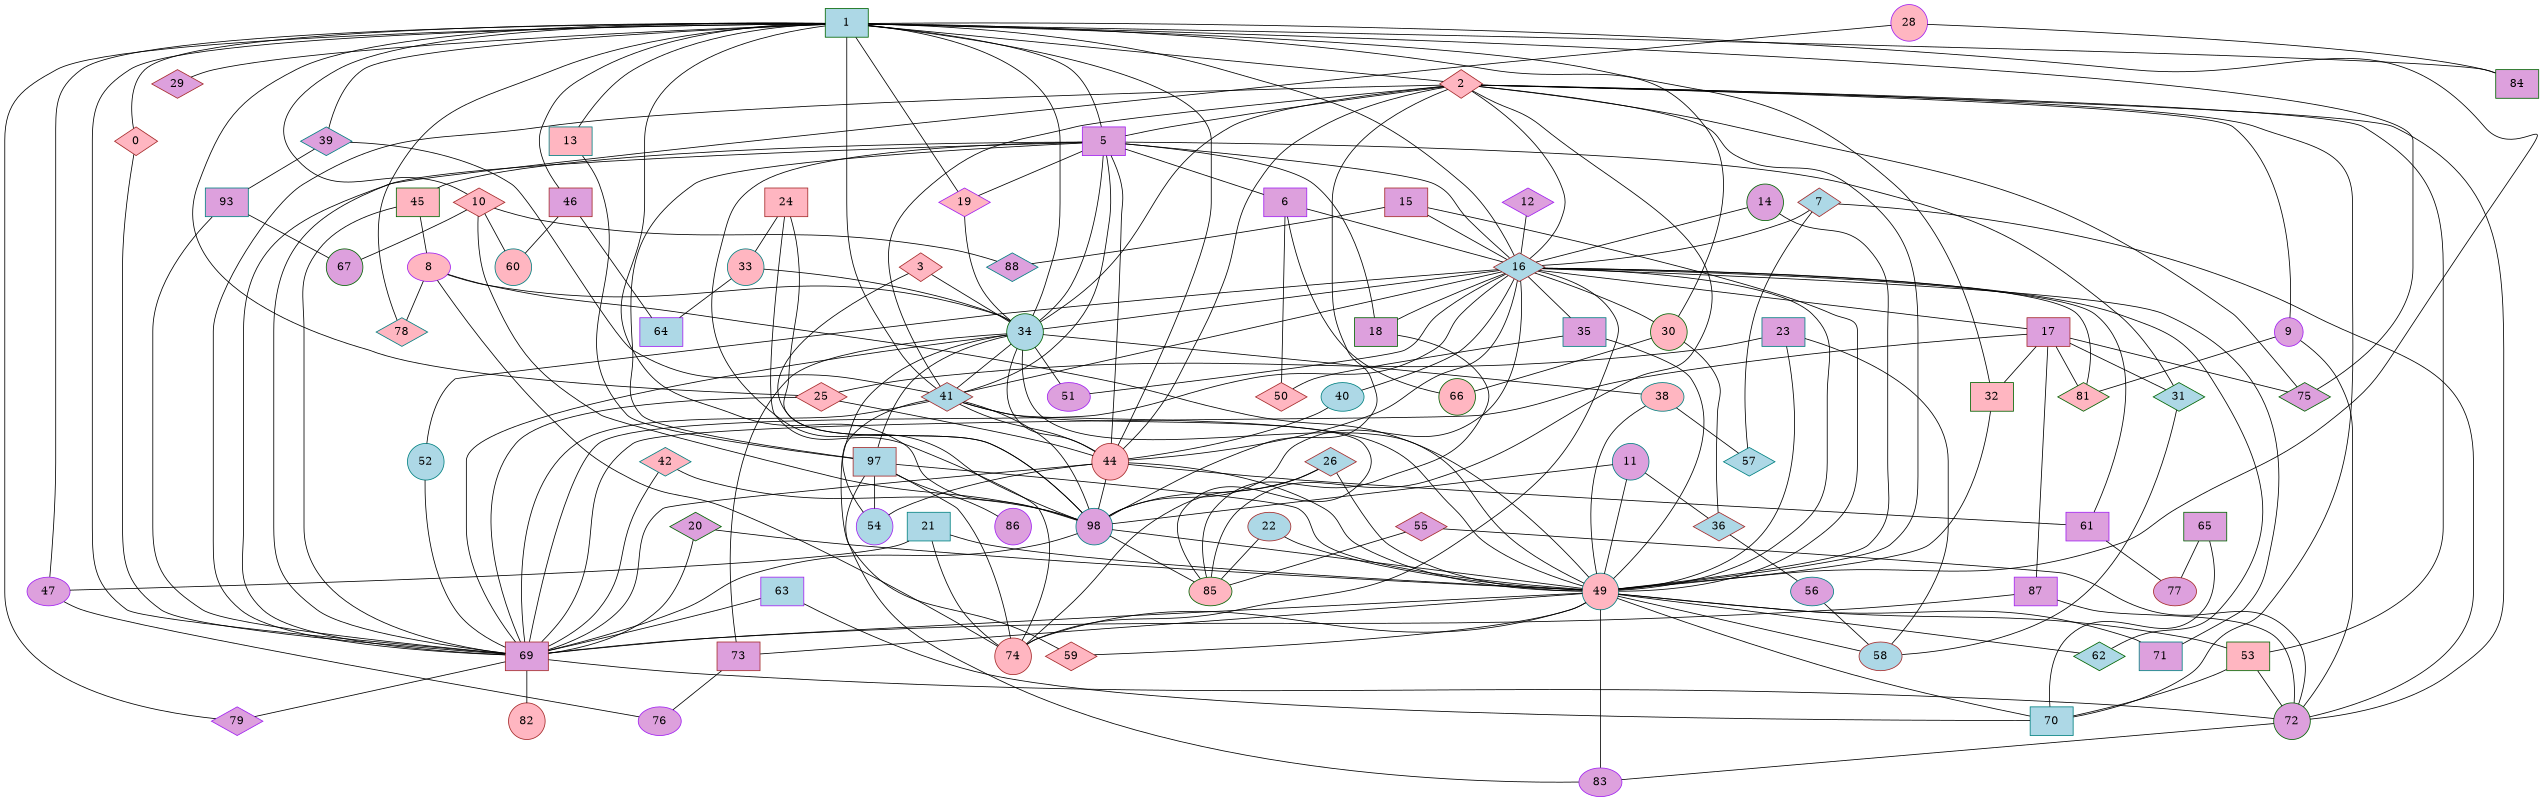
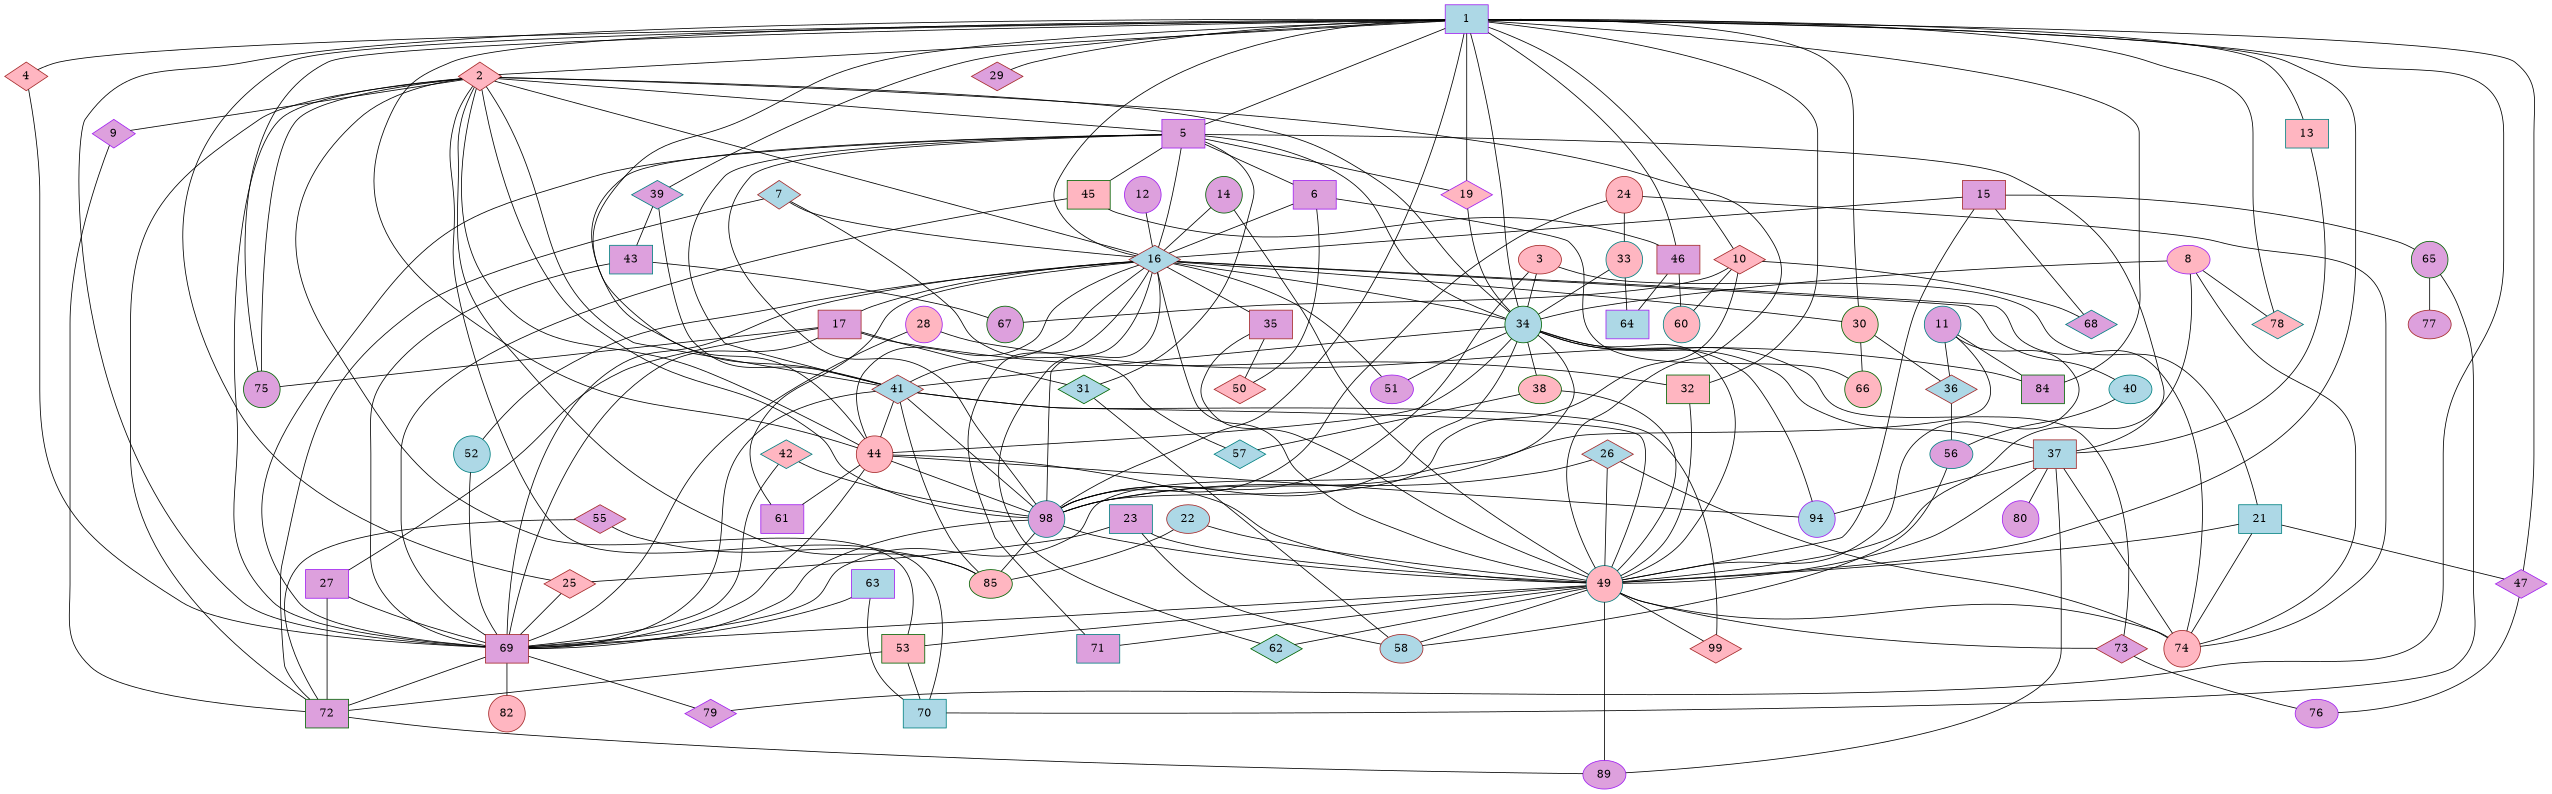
(847, 23) -> (1467, 19)
(136, 141) -> (26, 76)
(227, 202) -> (631, 260)
(786, 202) -> (1624, 195)
(1528, 202) -> (1143, 195)
none -> (2213, 206)
(424, 237) -> (1370, 229)
(921, 267) -> (1540, 260)
(1012, 267) -> (2091, 324)
none -> (1960, 291)
(1376, 332) -> none
(1585, 332) -> (1271, 324)
(2289, 332) -> (114, 134)
none -> (1989, 355)
(1662, 397) -> (1540, 389)
(2083, 397) -> none
(2305, 397) -> (262, 389)
(980, 428) -> none
(1220, 443) -> (2068, 417)
(875, 462) -> (2055, 454)
none -> (1394, 470)
(696, 527) -> none
(875, 527) -> (1817, 519)
(1013, 527) -> (2021, 519)
(2205, 527) -> (2430, 260)
(2134, 561) -> none
(49, 591) -> (2521, 584)
(2036, 591) -> (327, 584)
(739, 656) -> (2122, 649)
(1071, 656) -> (1716, 649)
(1821, 666) -> none
(2292, 721) -> (327, 714)
(1600, 782) -> (1604, 775)
